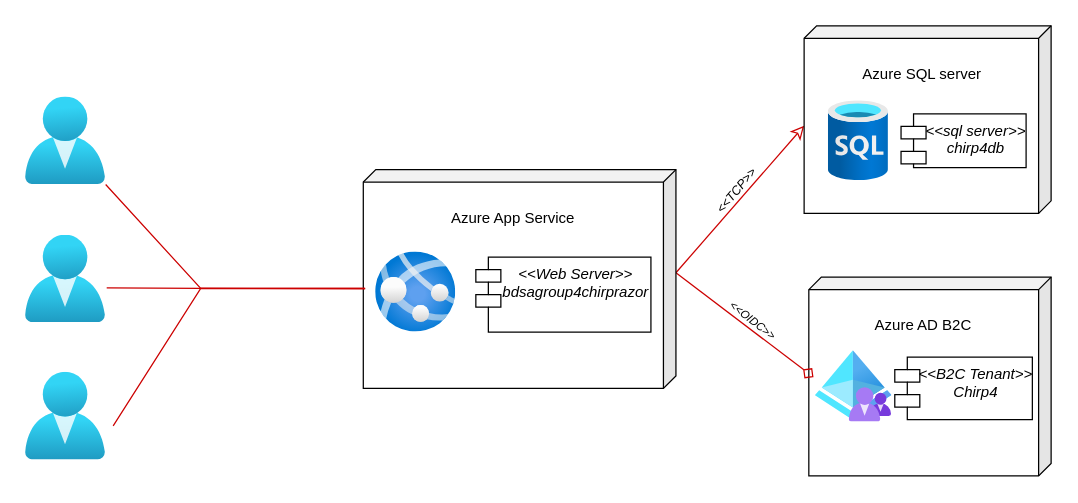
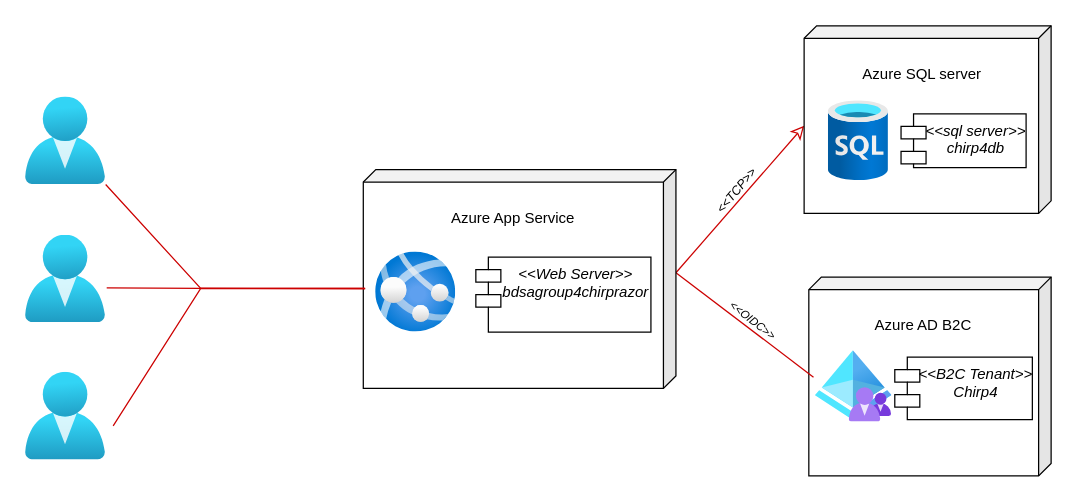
(803, 369) -> (808, 373)
